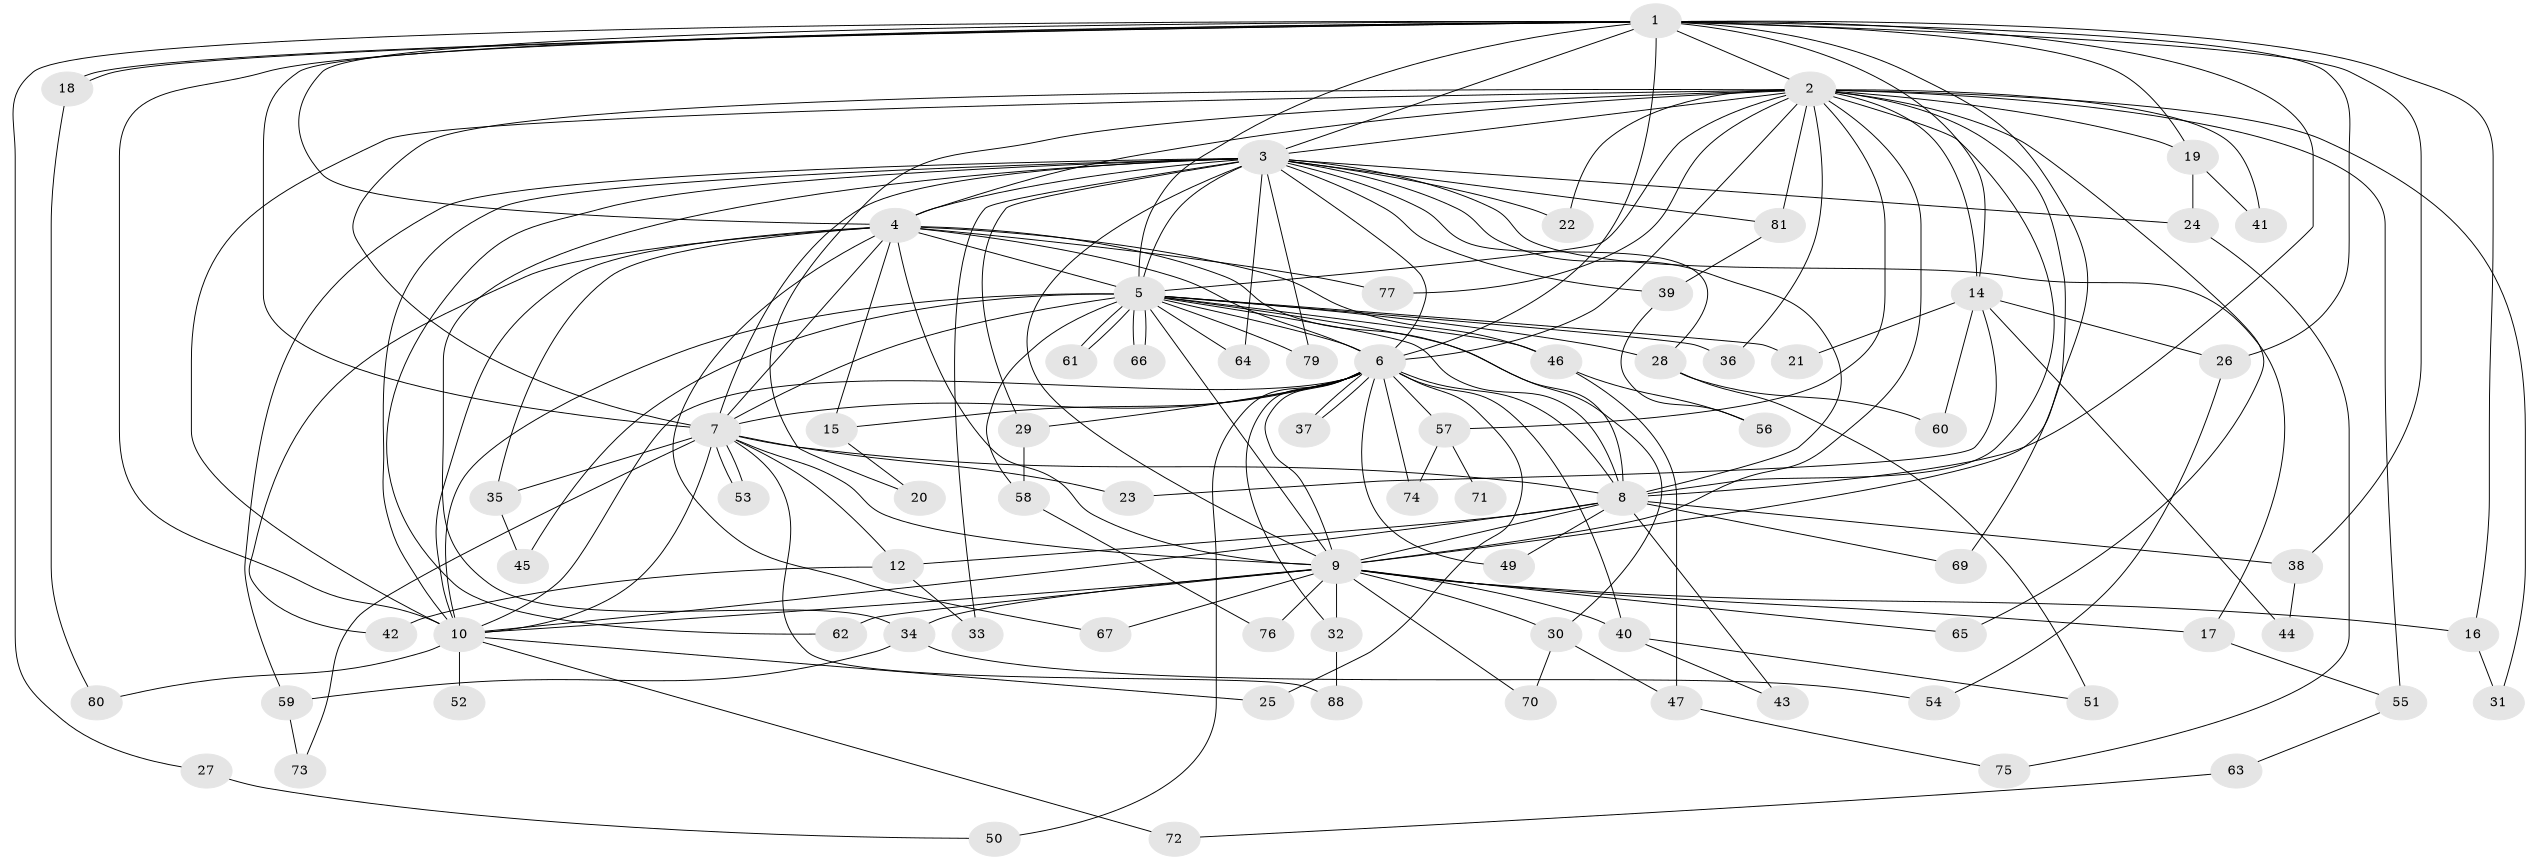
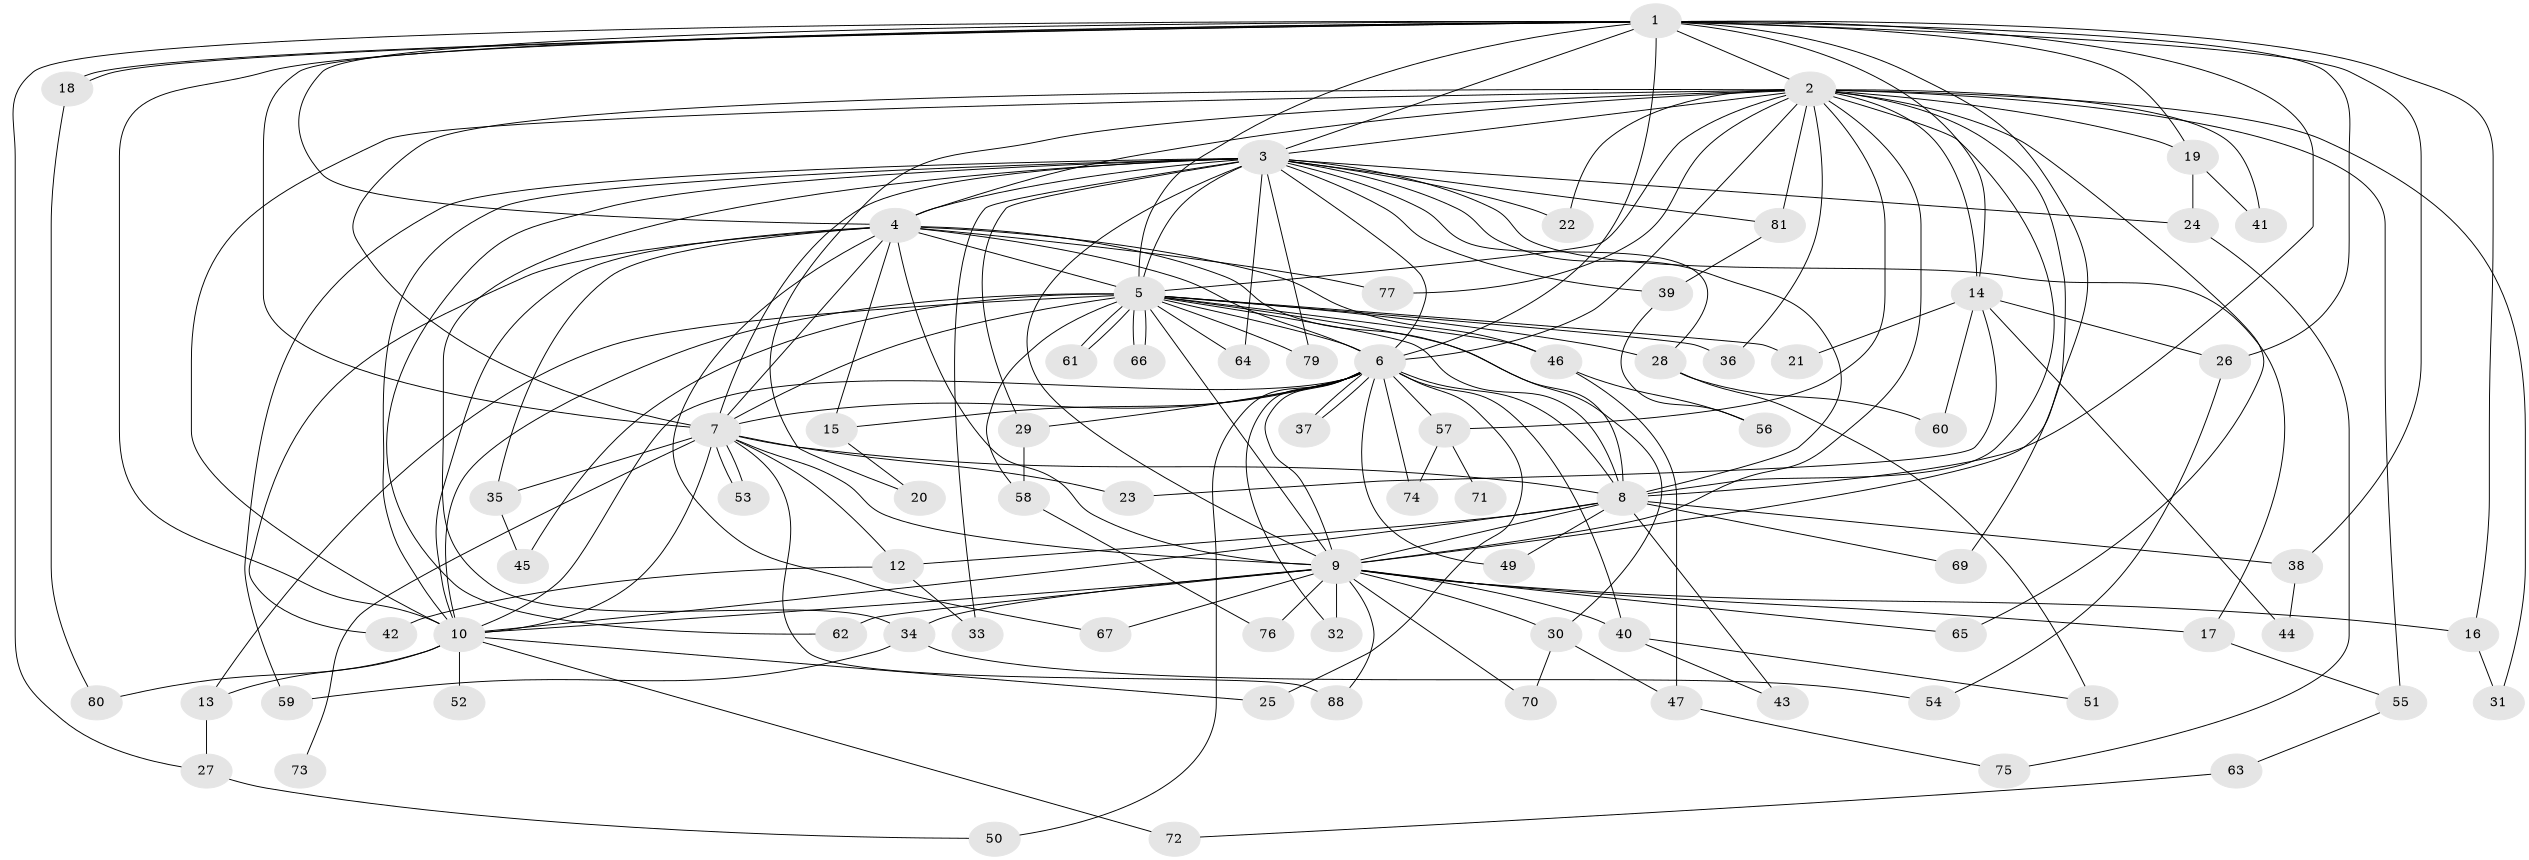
(1337, 662) -> (1374, 635)
none -> (207, 703)
(294, 737) -> none
